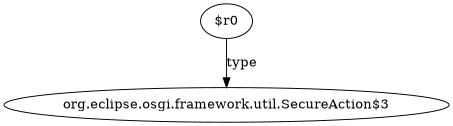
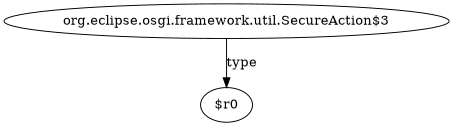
(227, 58) -> (227, 58)
